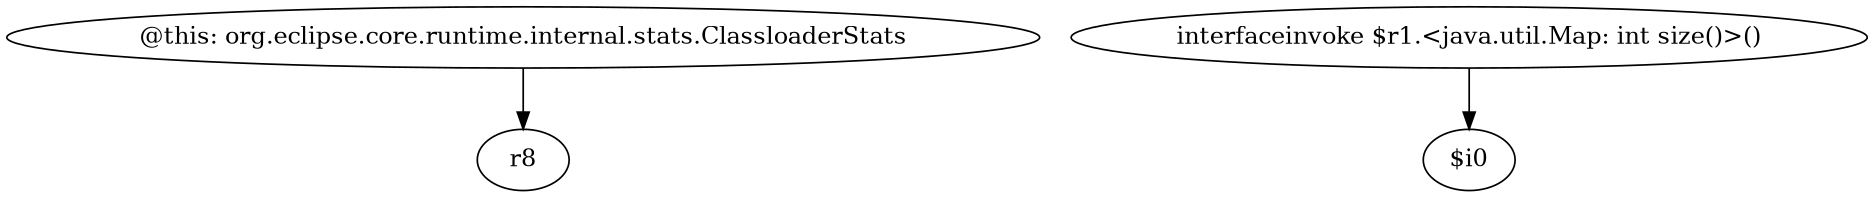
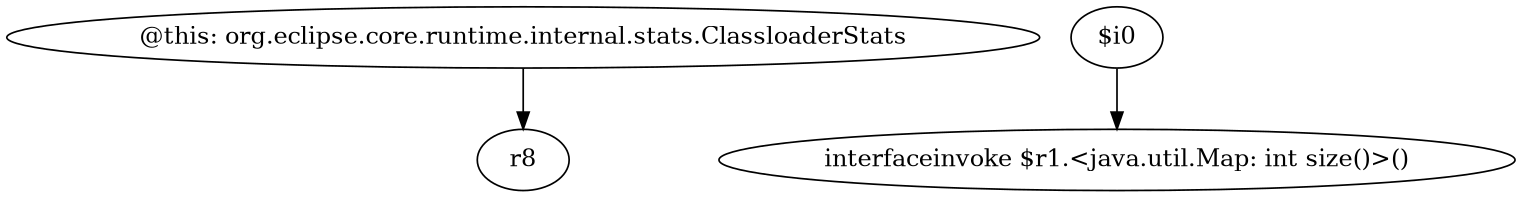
(1469, 90) -> (1117, 90)
